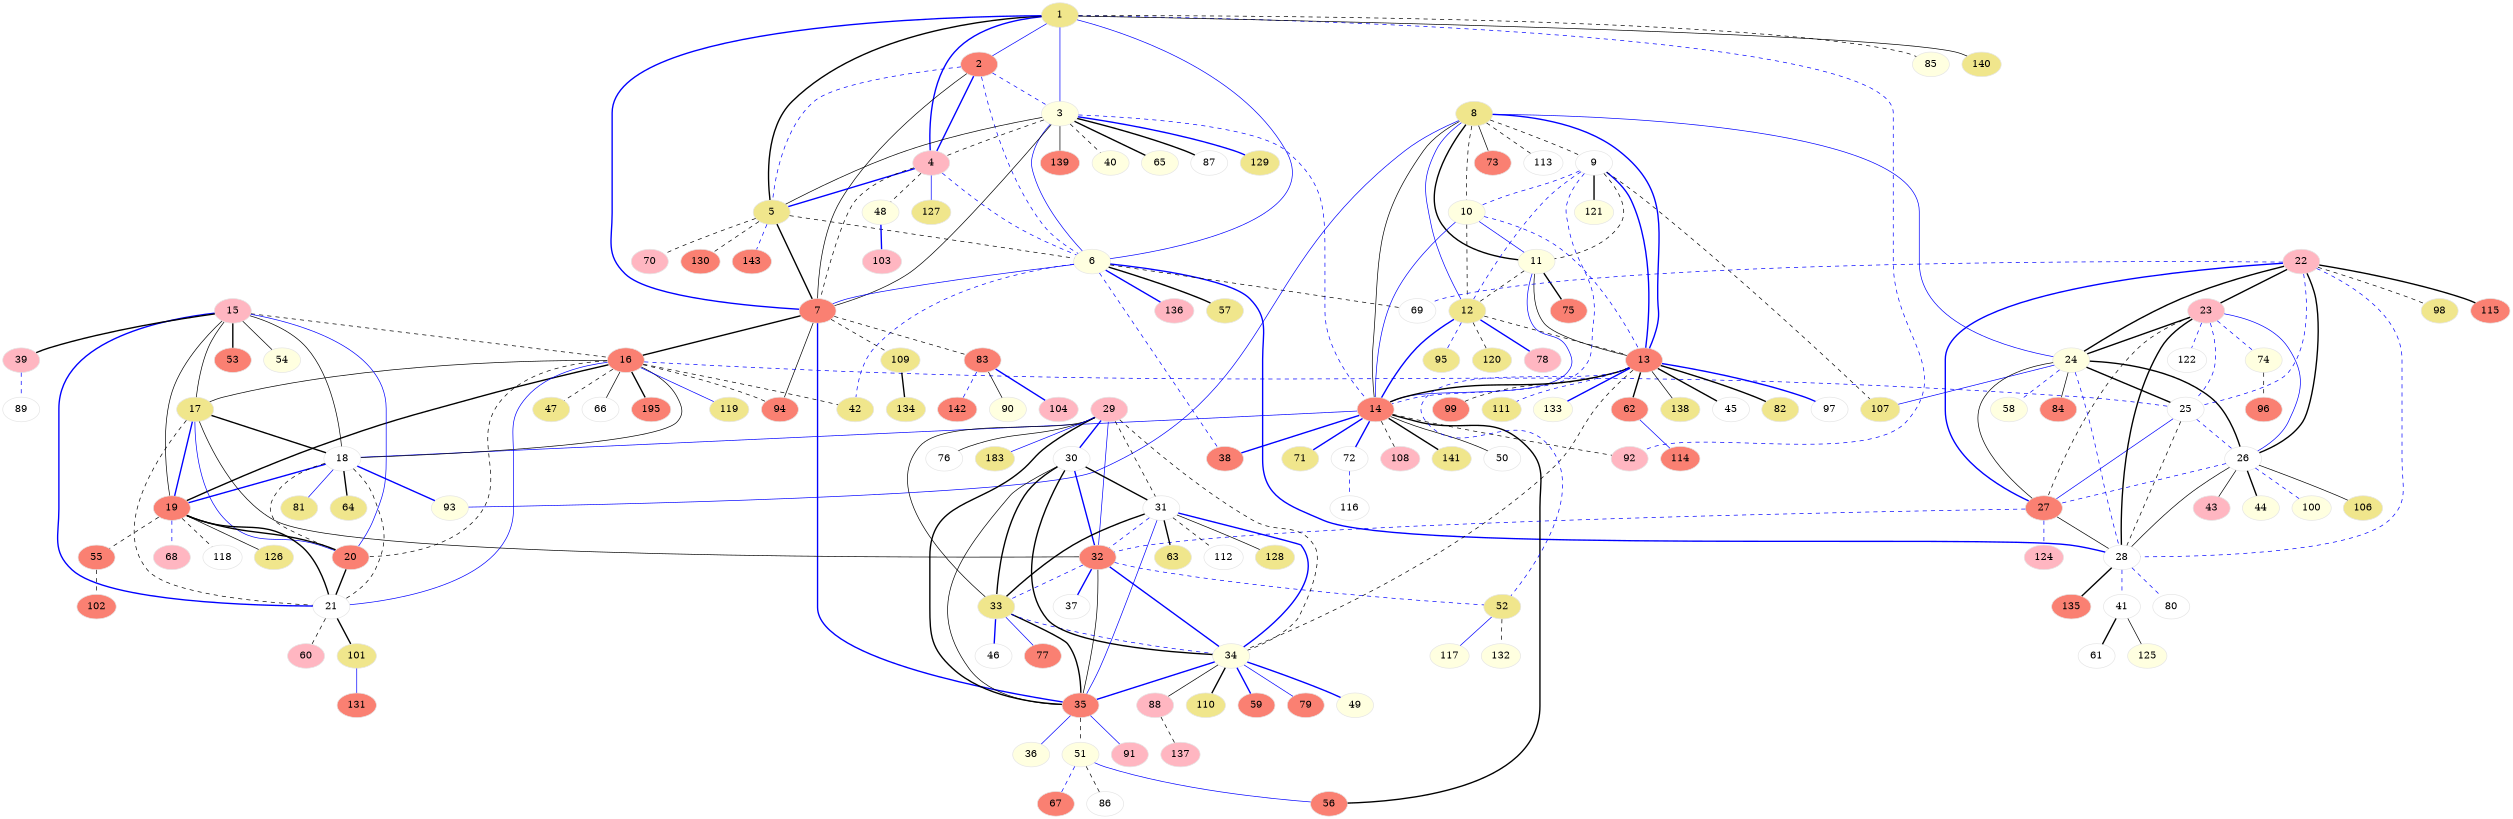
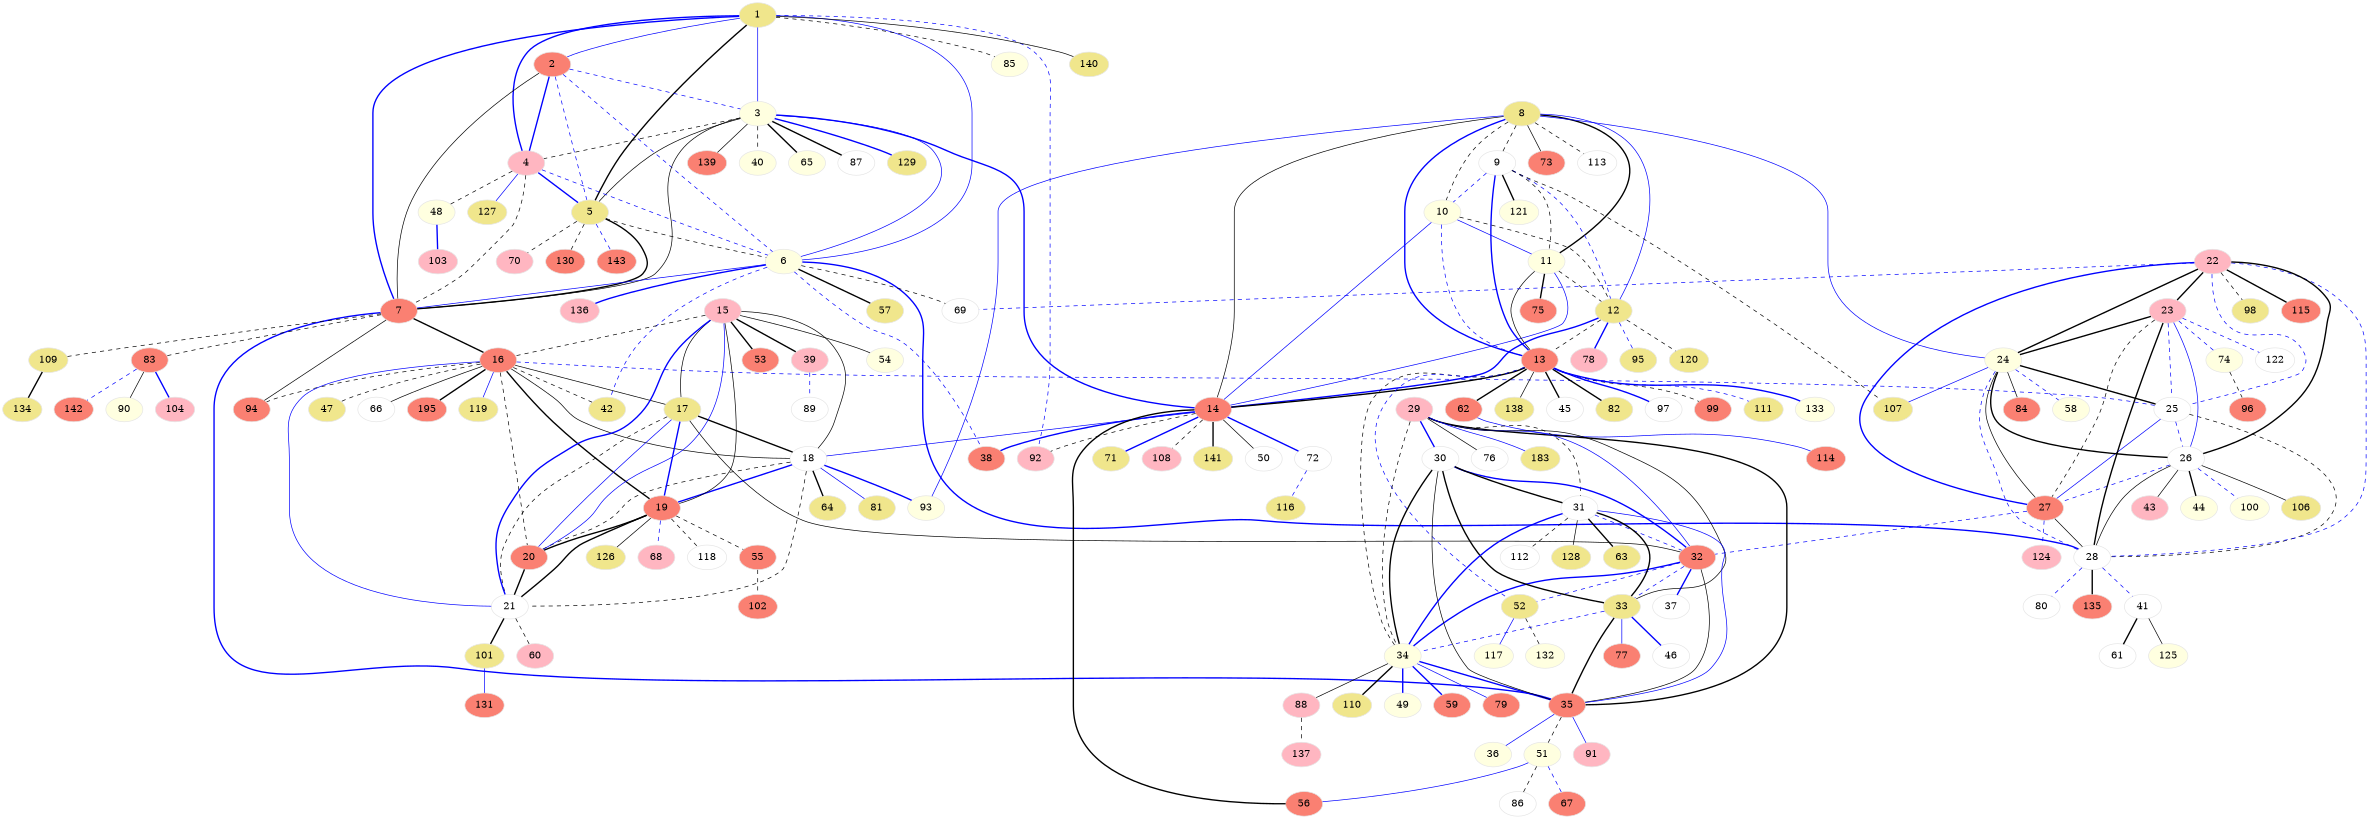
(1307, 172) -> (1024, 227)
(1586, 364) -> none
(1350, 508) -> (1286, 508)
